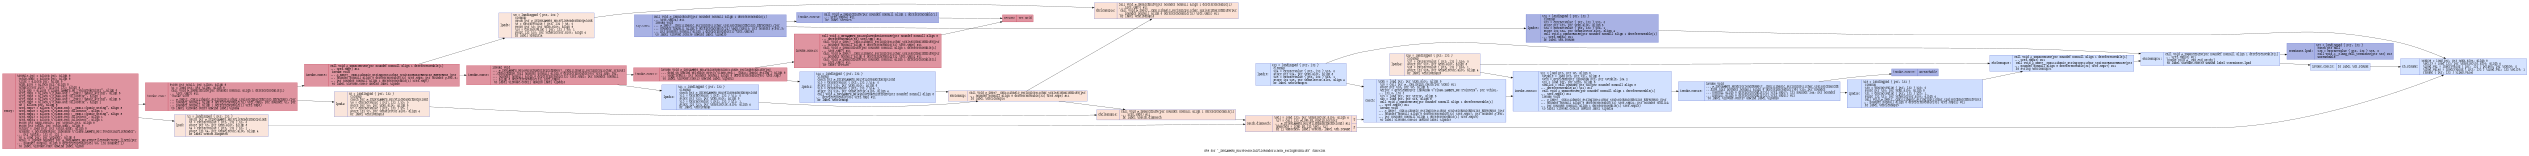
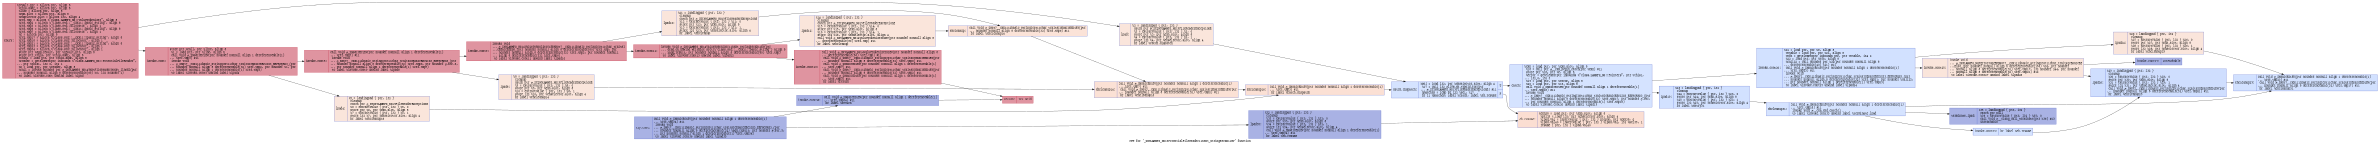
(528, 36) -> (531, 97)
(2136, 61) -> (2088, 104)
(2384, 67) -> (2088, 125)
(2464, 67) -> (1581, 120)
(2033, 69) -> (2276, 89)
(1496, 75) -> (2013, 50)
(1290, 83) -> (1690, 106)
(1354, 85) -> (1655, 93)
(868, 87) -> (868, 31)
(1759, 91) -> (2003, 68)
(710, 97) -> (710, 23)
(1091, 105) -> (1241, 90)
(1301, 124) -> (1447, 90)
